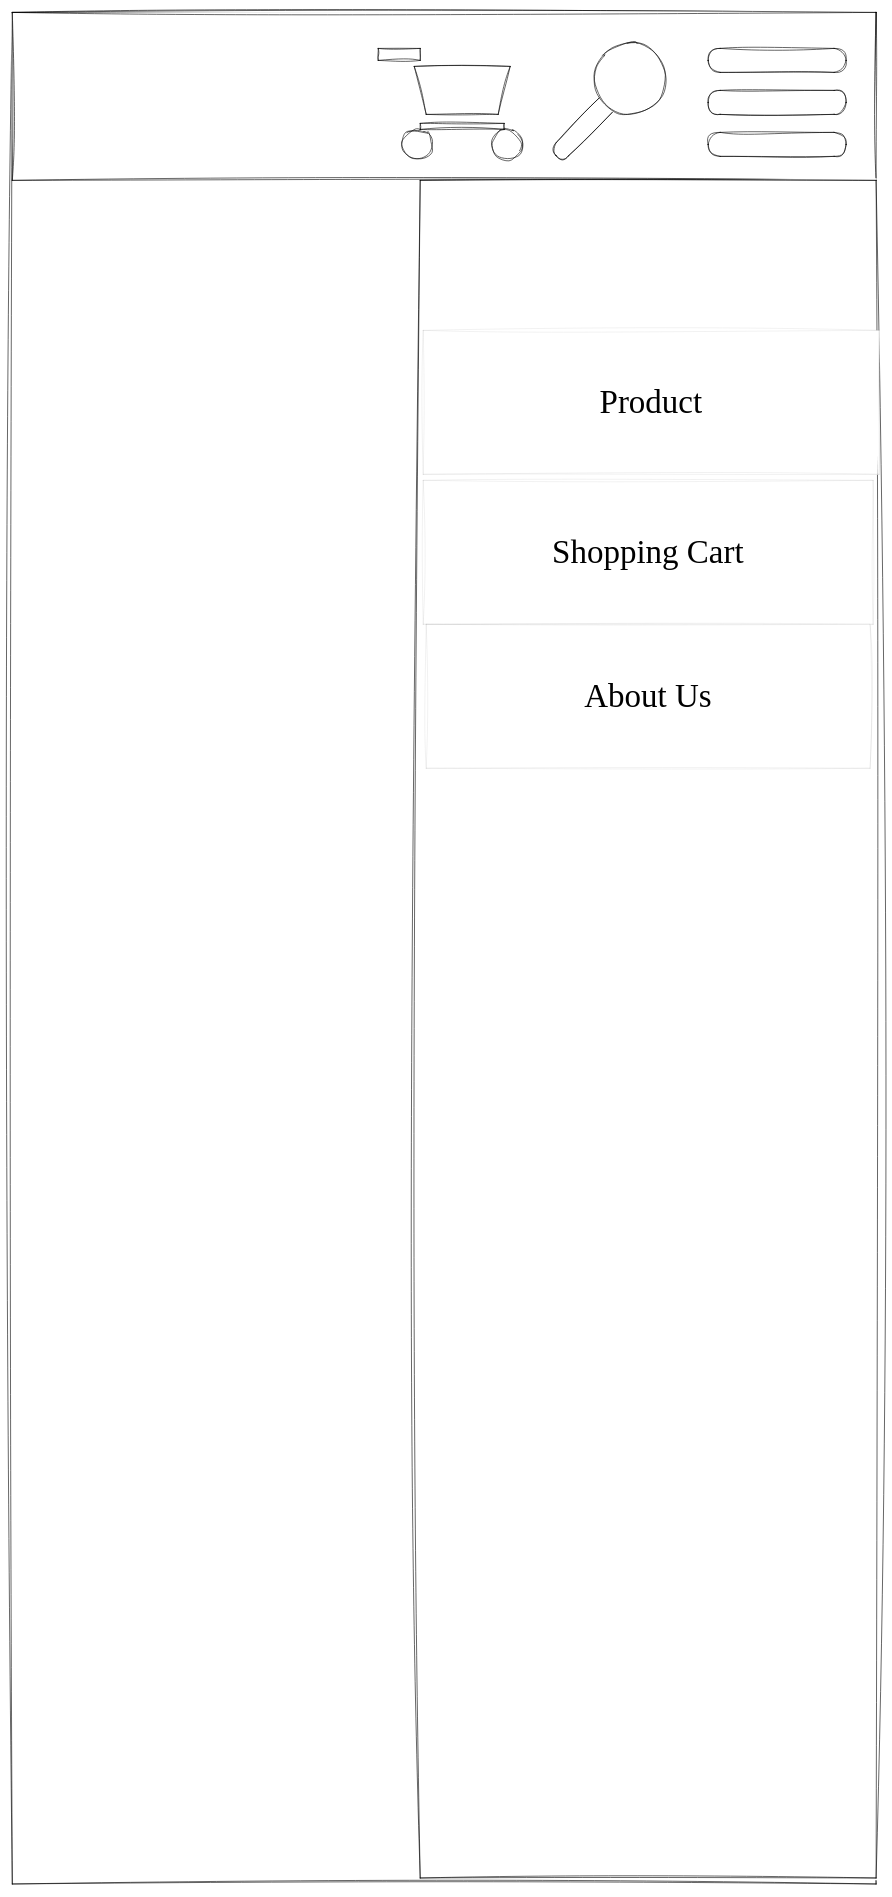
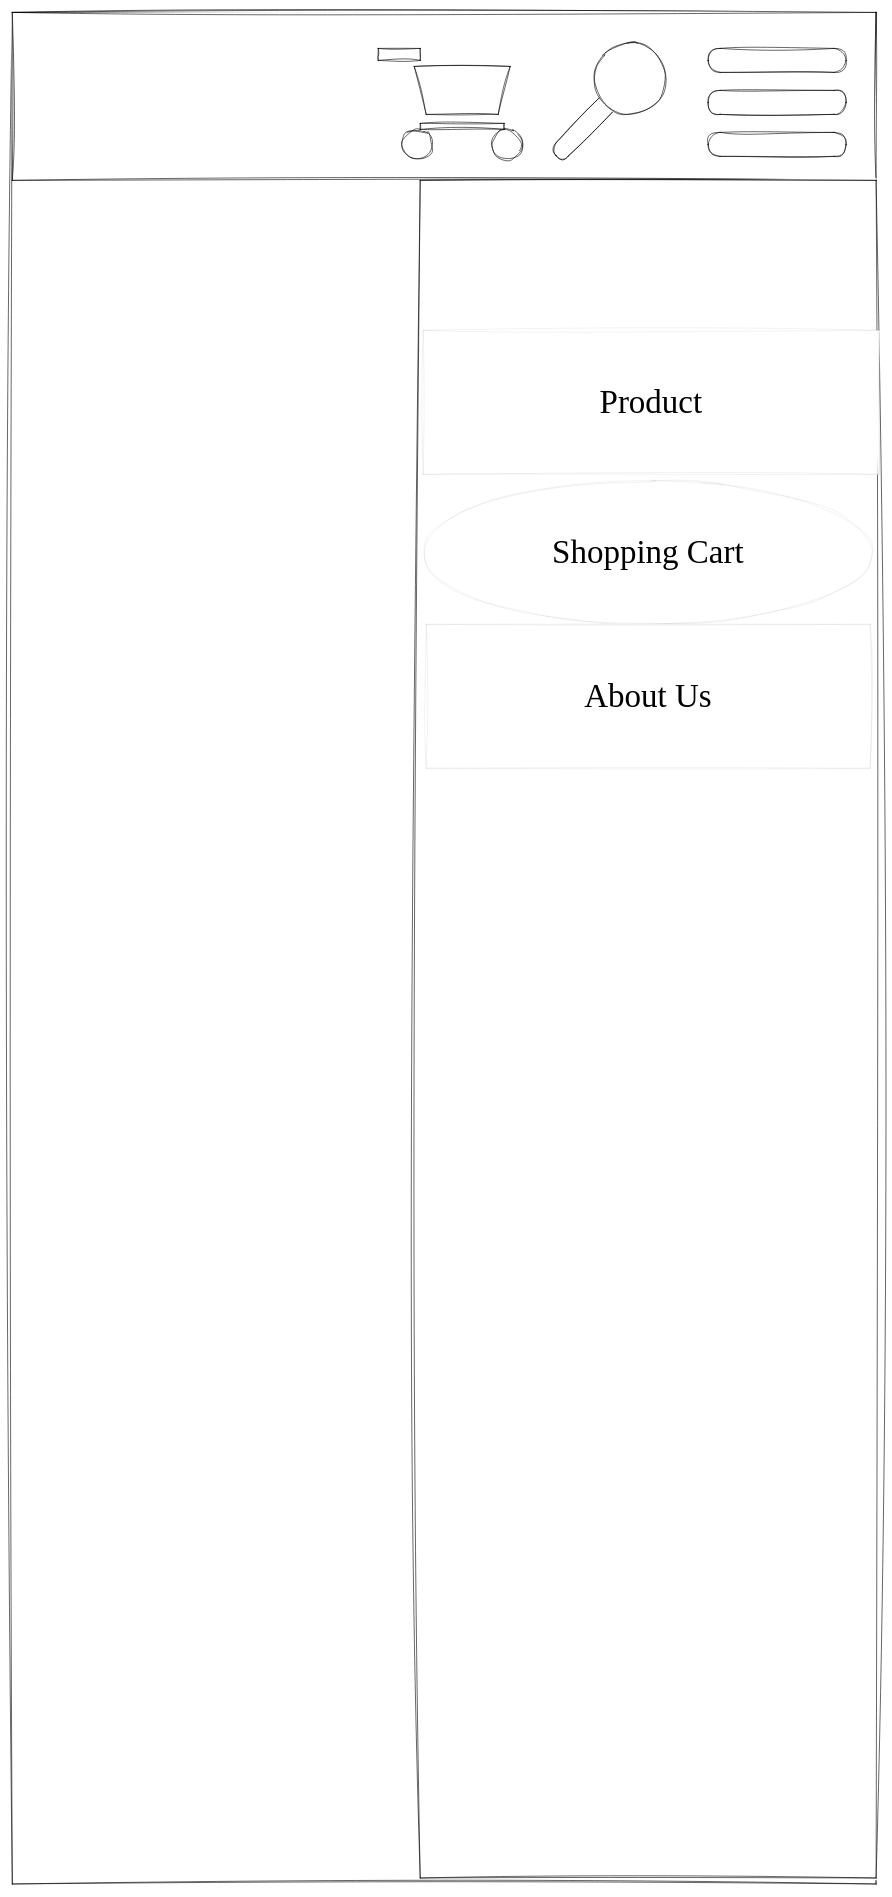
(648, 552) -> (648, 552)
